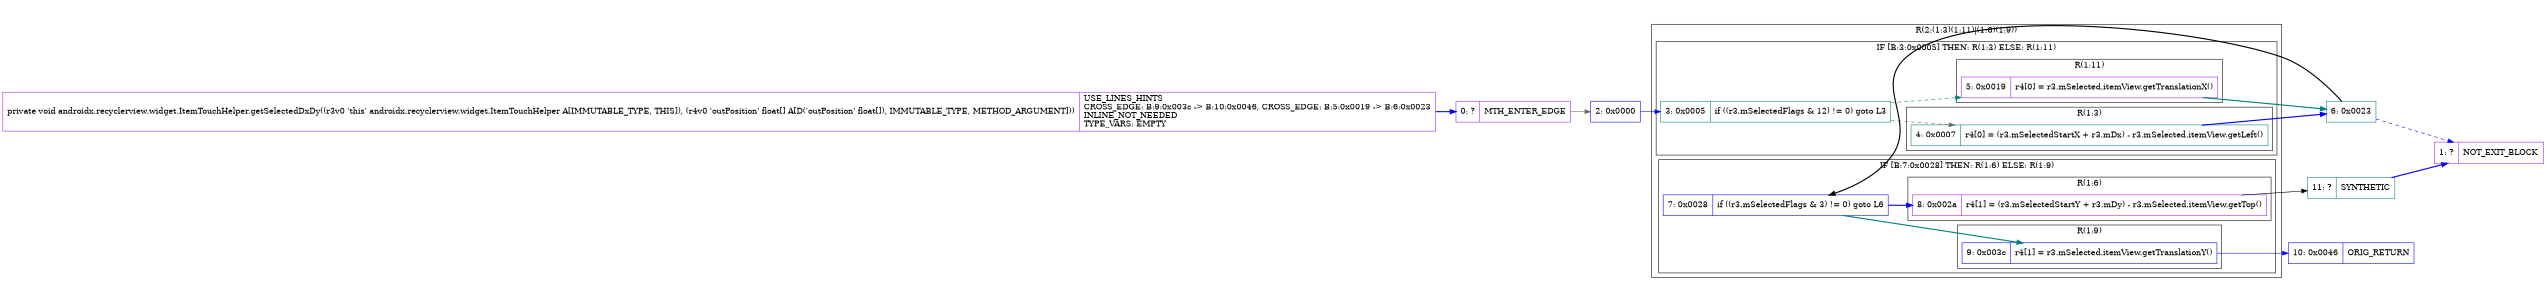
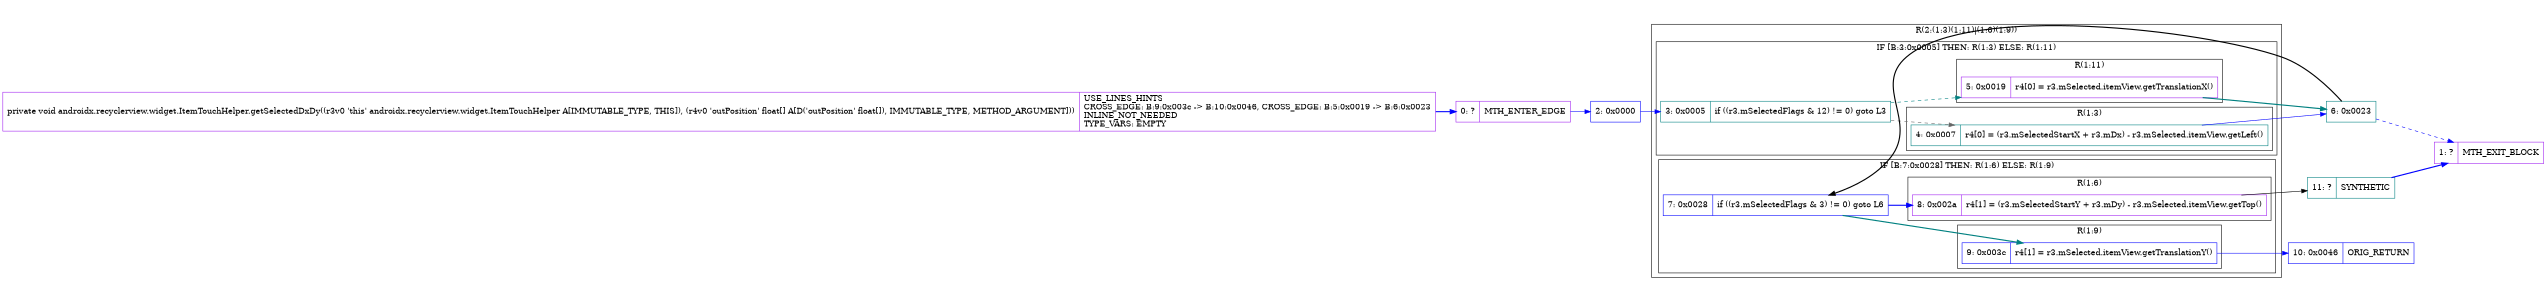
(1578, 112) -> (1578, 112)
(2261, 120) -> (2261, 120)
(2501, 153) -> (2501, 153)
